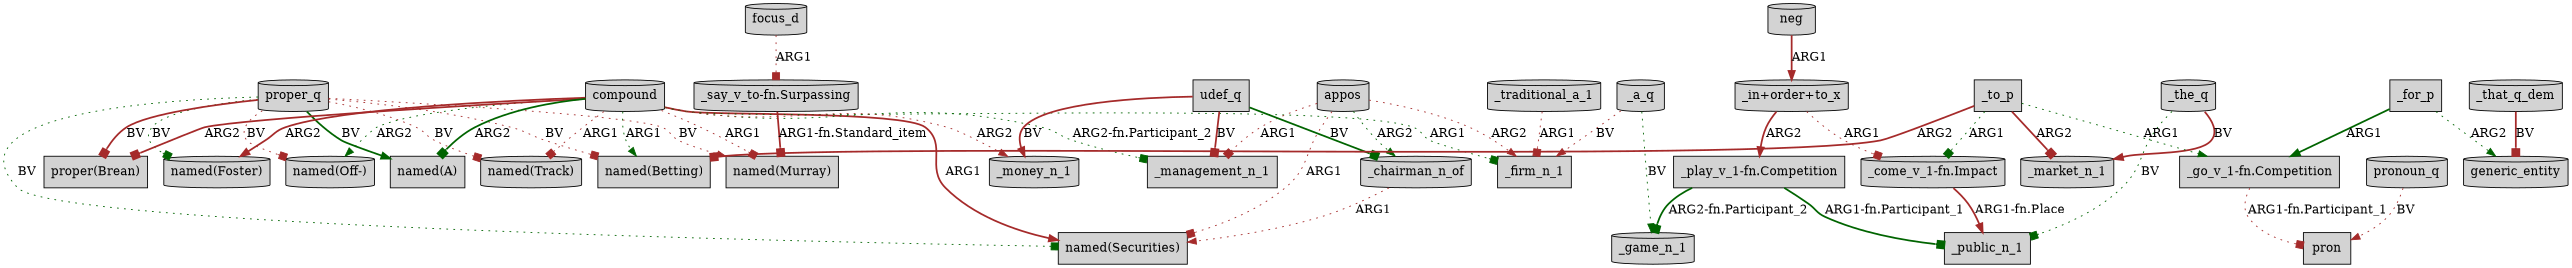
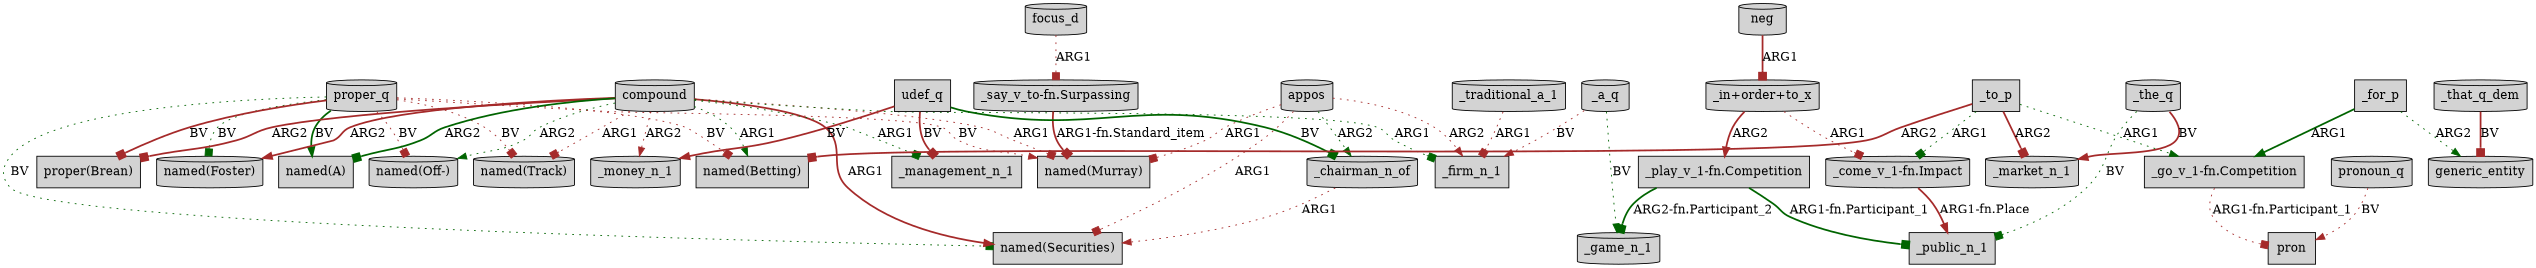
(1792, 53) -> (1763, 53)
(1269, 122) -> (1220, 131)
(1143, 134) -> (896, 134)
